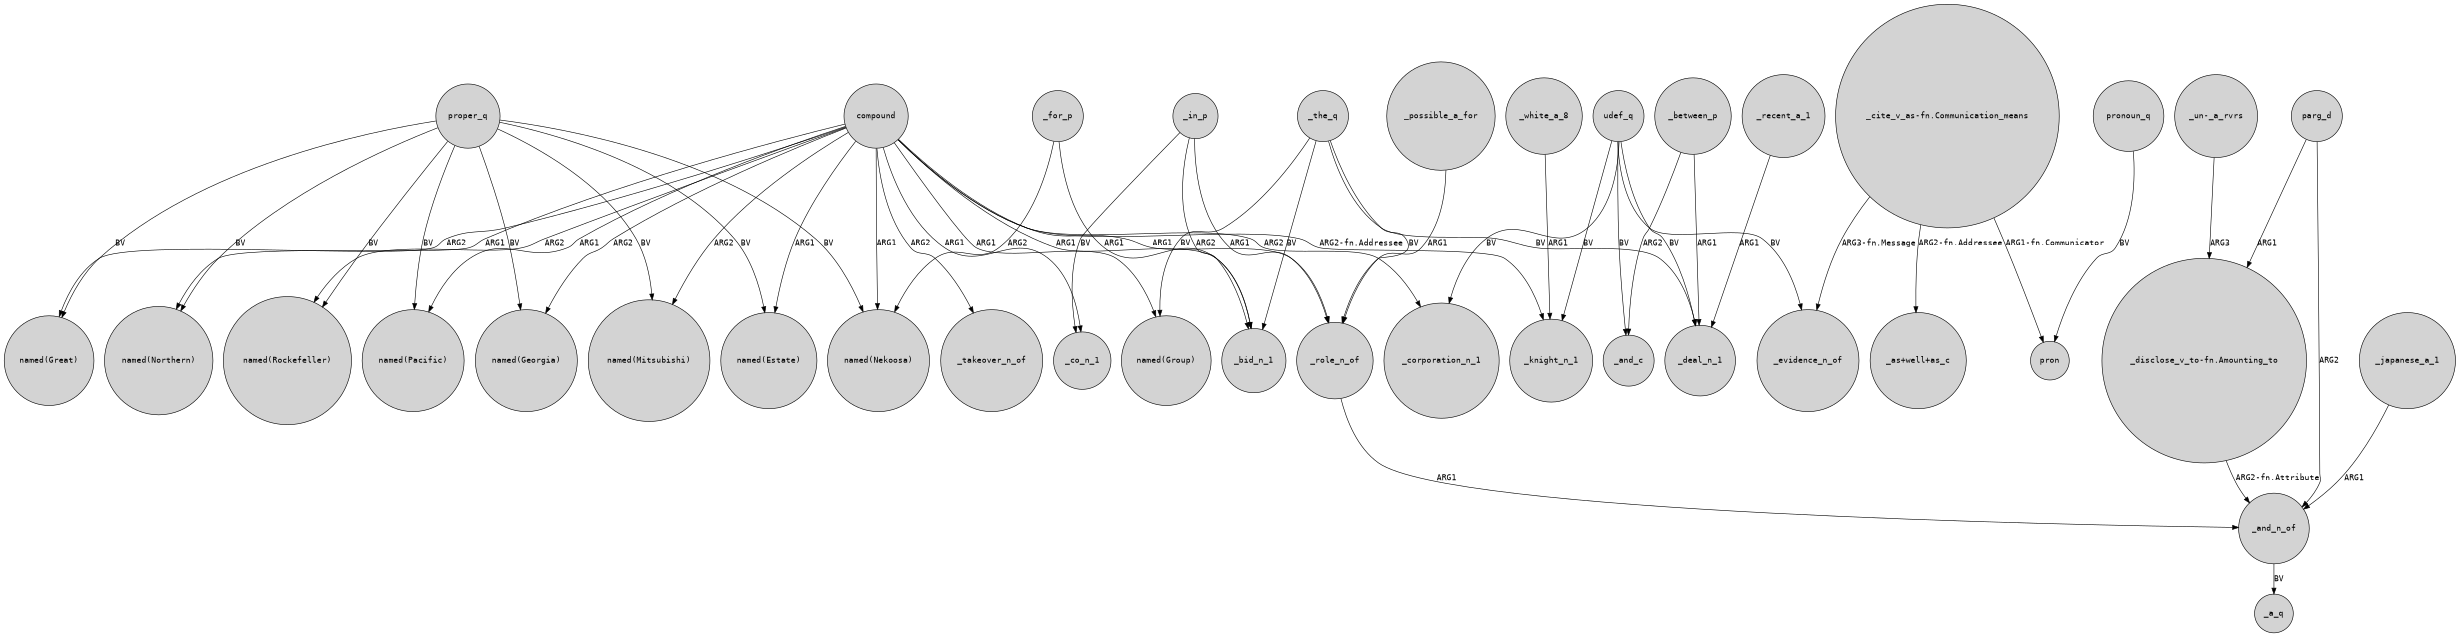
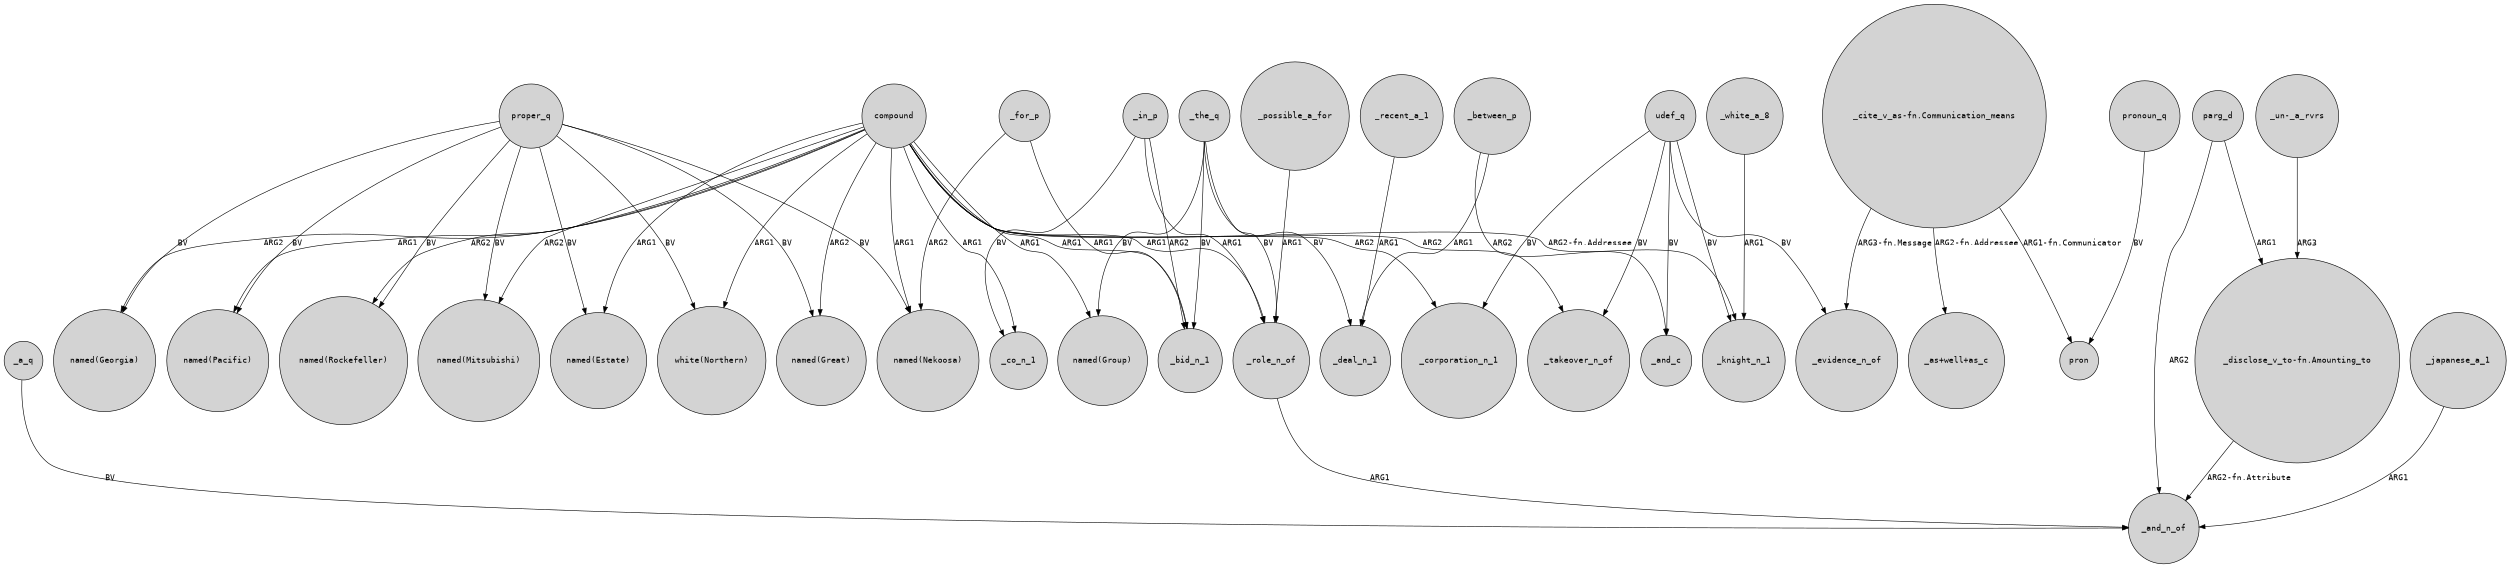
(1662, 238) -> (1642, 228)
(159, 361) -> (712, 361)
(2274, 576) -> (1039, 522)
